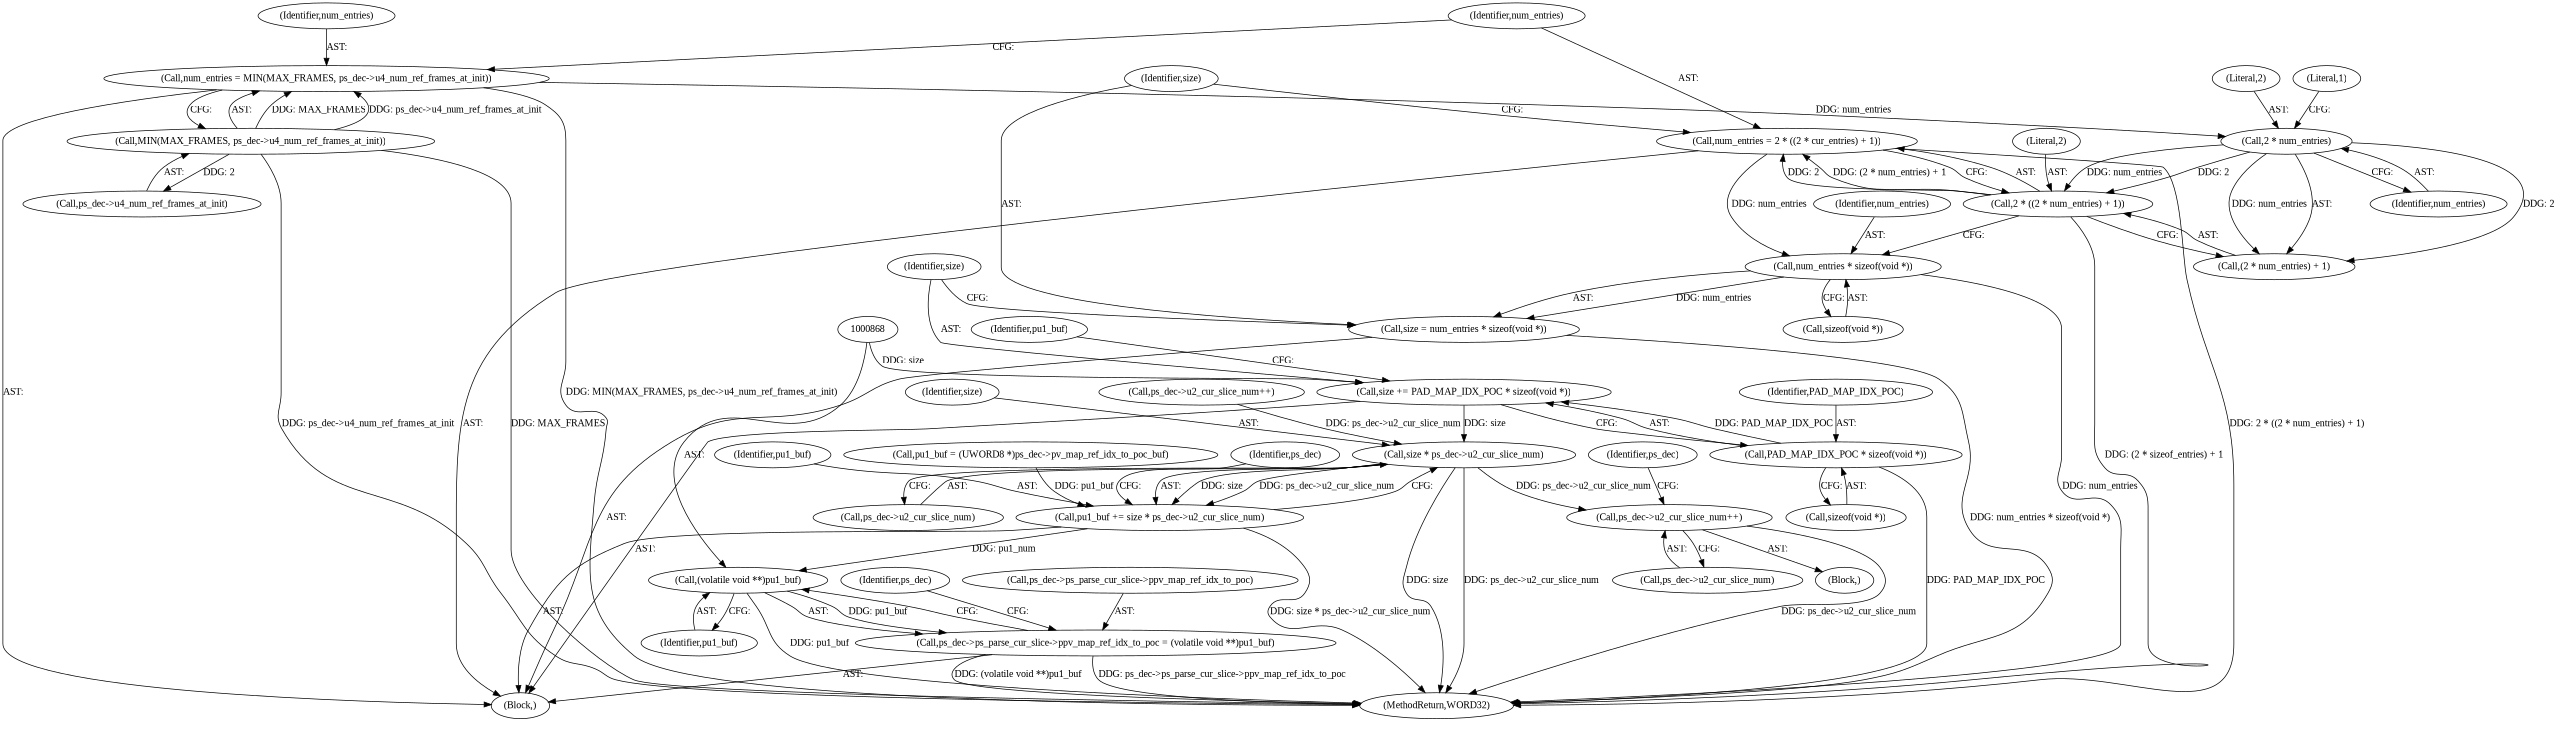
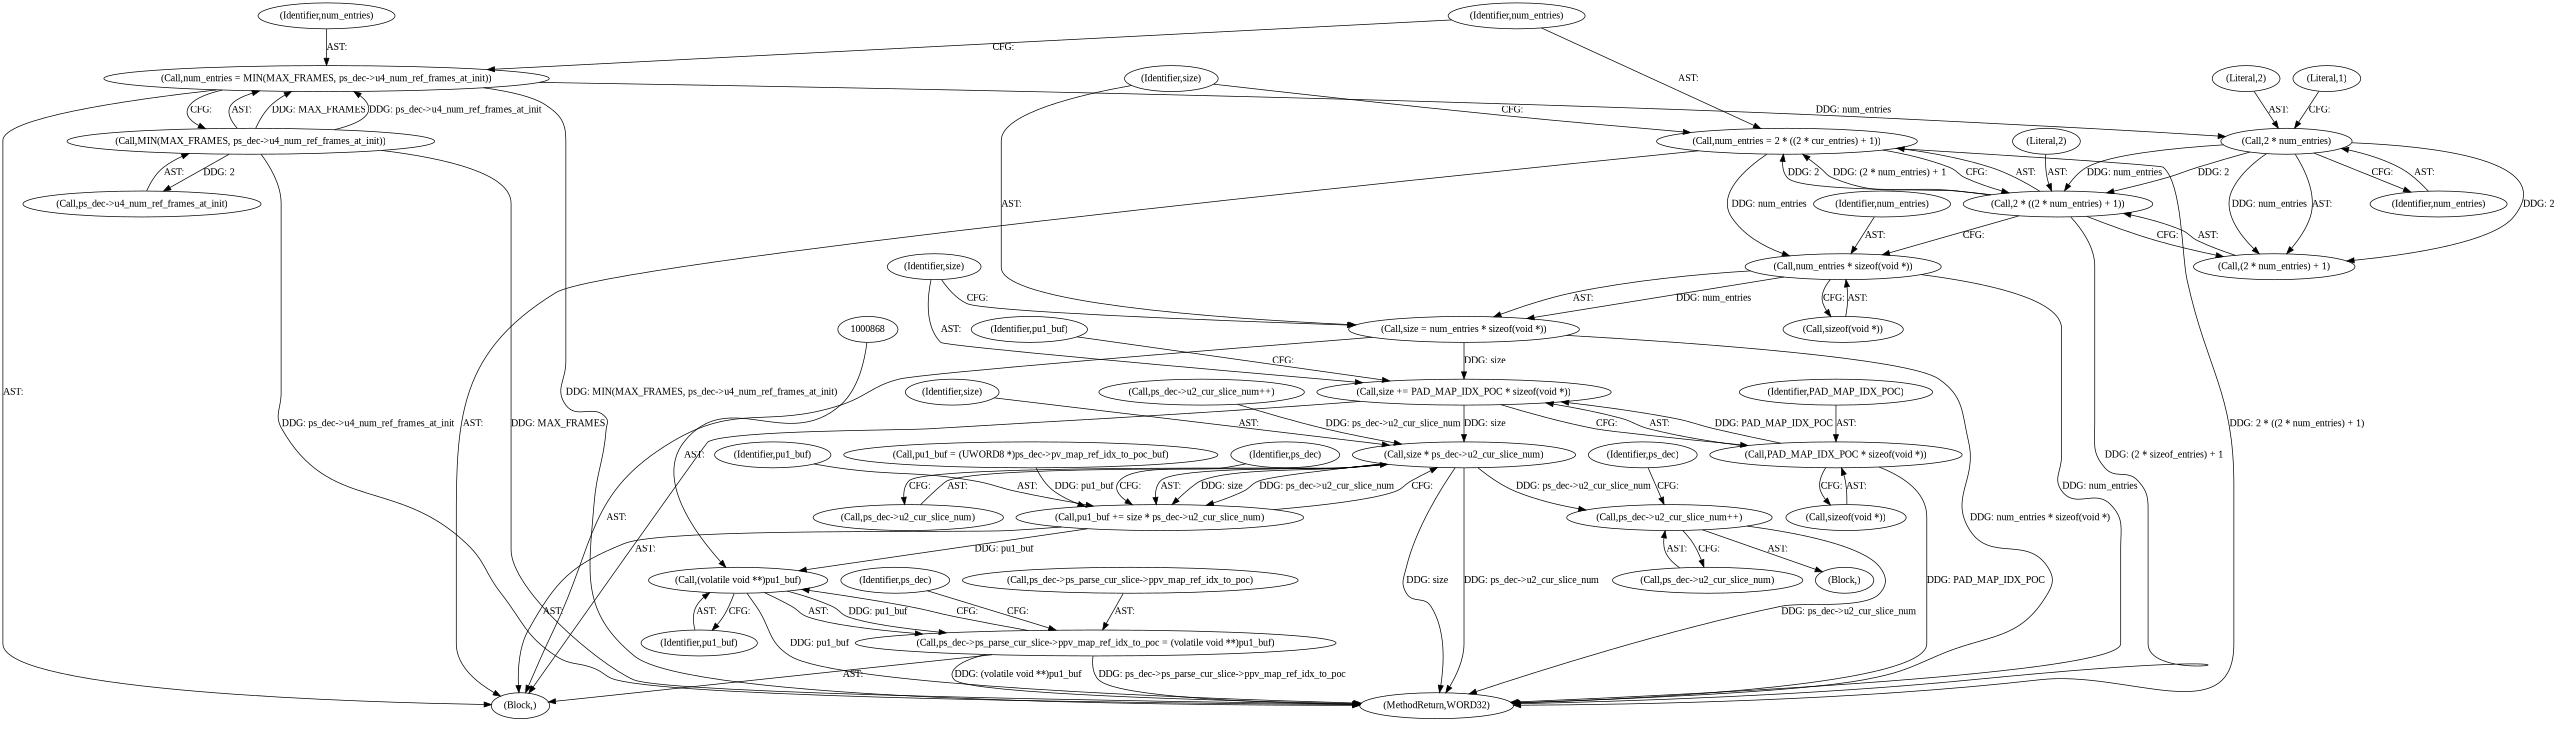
(1105, 377) -> (1464, 357)
(1004, 549) -> (1004, 549)
(1278, 624) -> none
